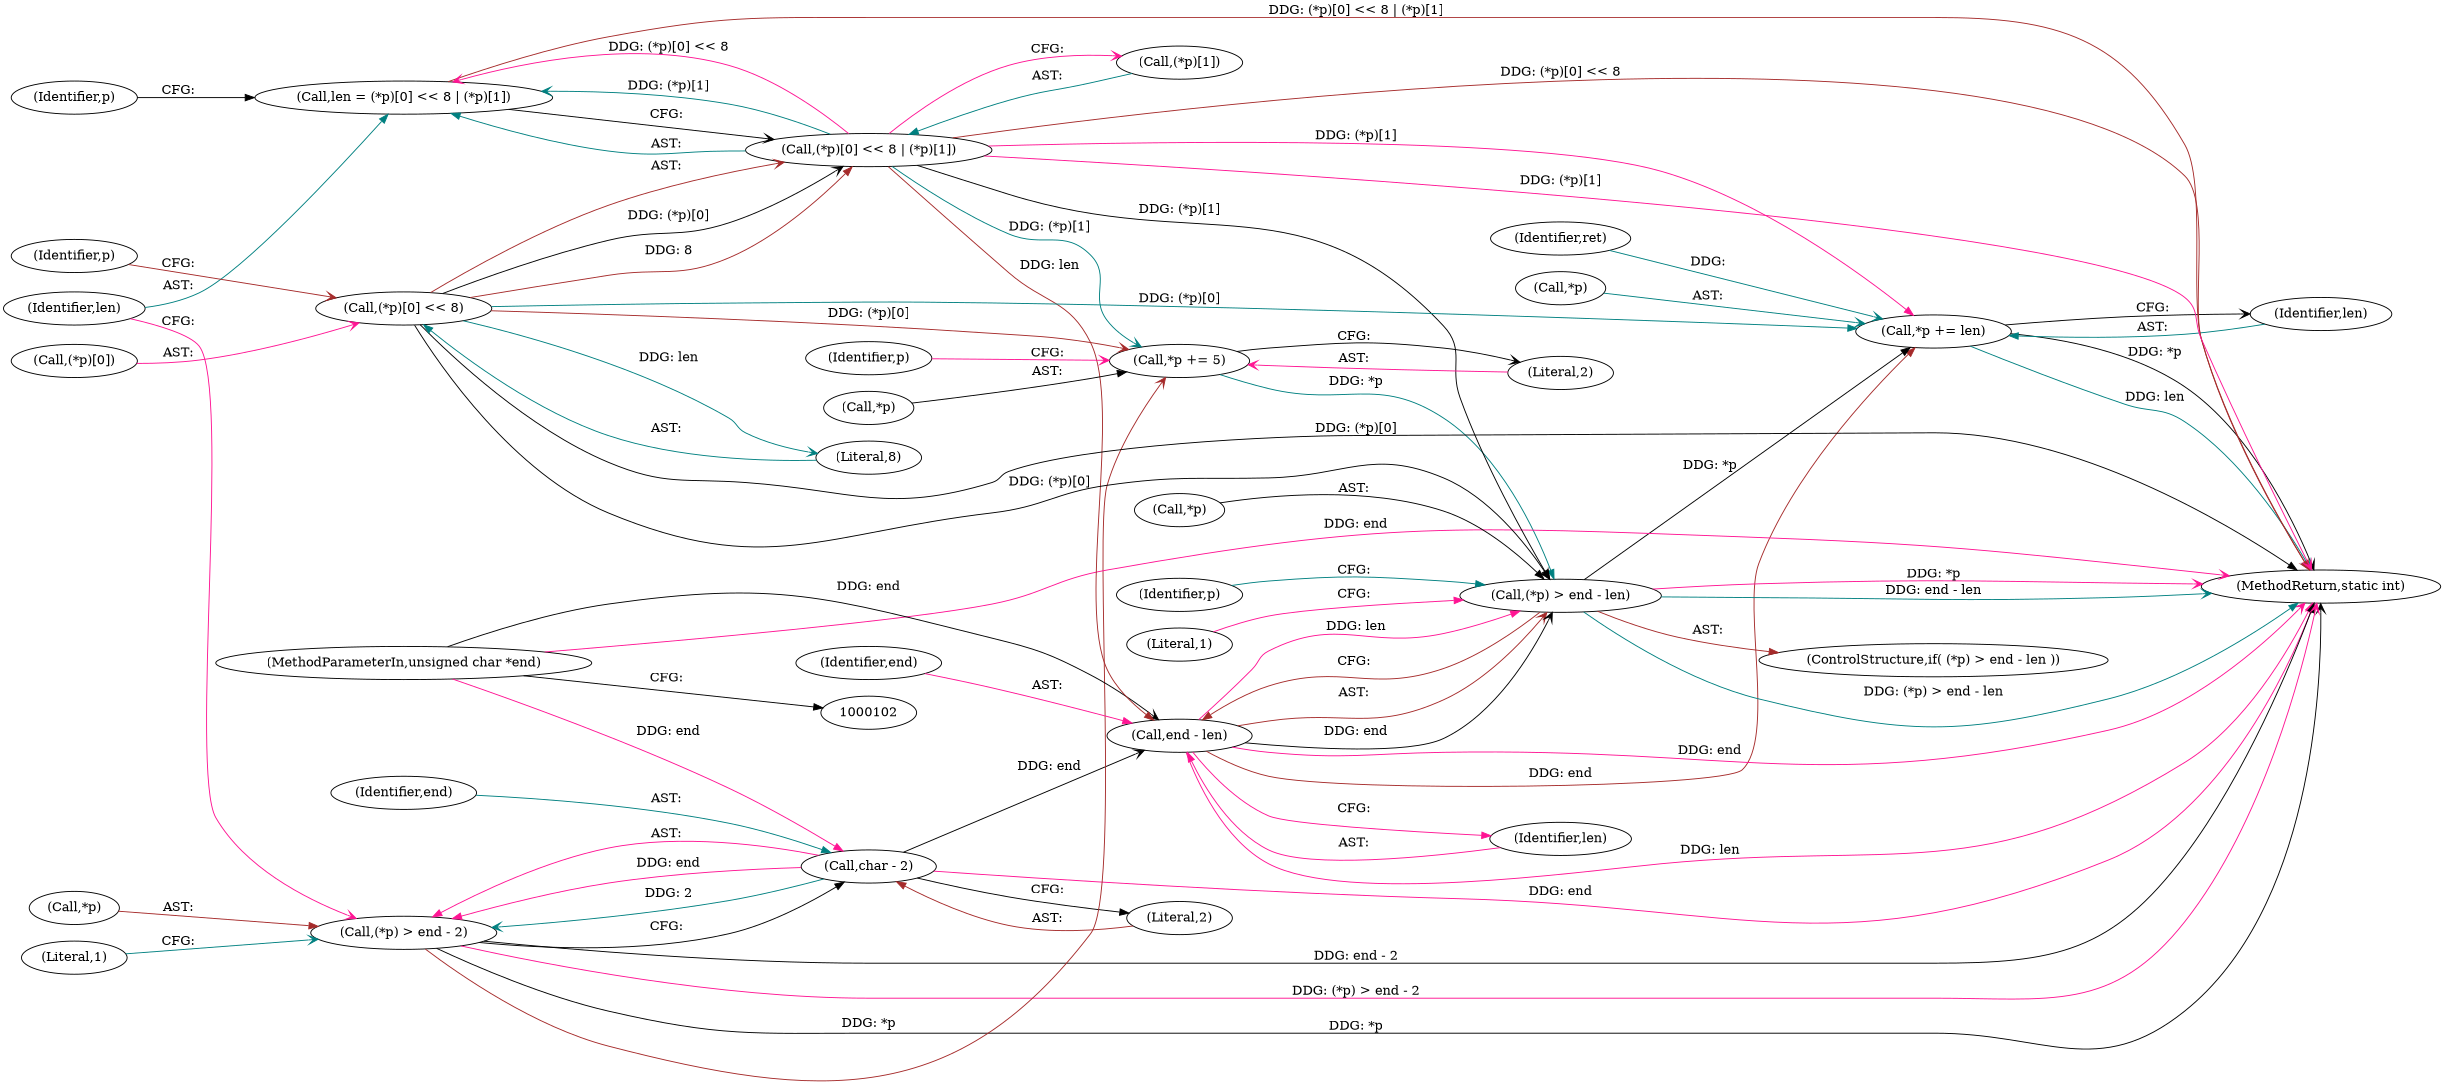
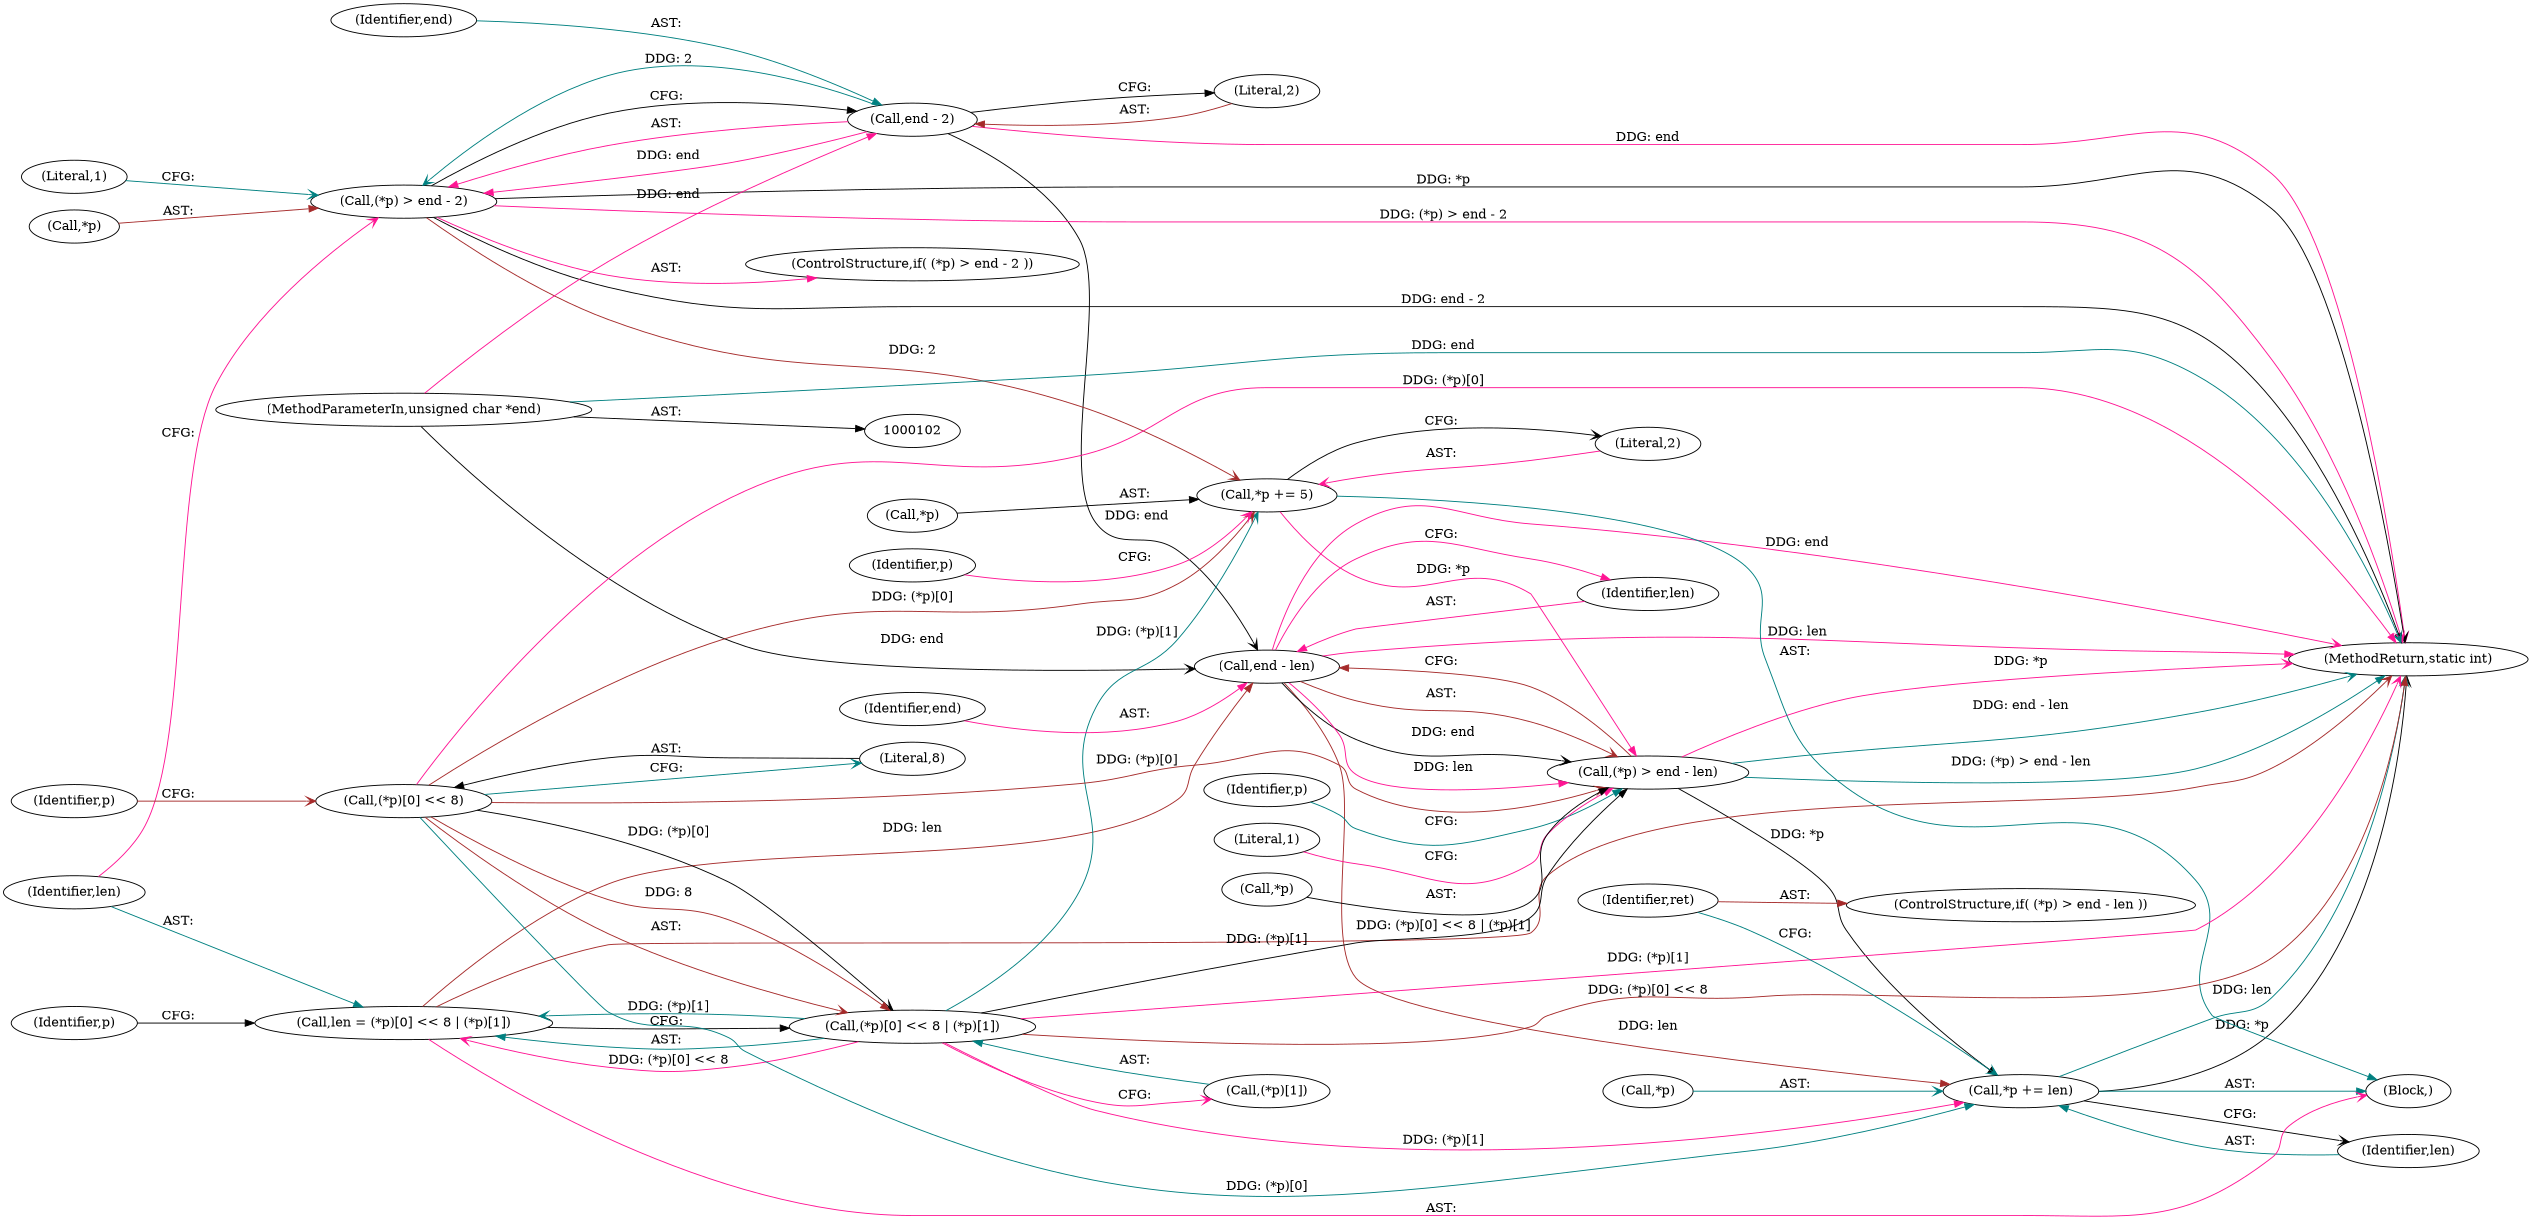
(637, 124) -> (635, 1029)
(1710, 262) -> (1797, 934)
none -> (912, 264)
(669, 358) -> (669, 768)
(74, 361) -> none
(1102, 401) -> (849, 855)
(1425, 408) -> (1485, 579)
(610, 436) -> (660, 755)
(1340, 436) -> (1381, 388)
(959, 518) -> (1056, 786)
(1378, 534) -> (1551, 353)
(1682, 638) -> (1778, 903)
(669, 678) -> (669, 412)
(1561, 774) -> (1648, 1026)
(869, 867) -> (912, 120)
(869, 1024) -> (912, 350)
none -> (2408, 1091)
